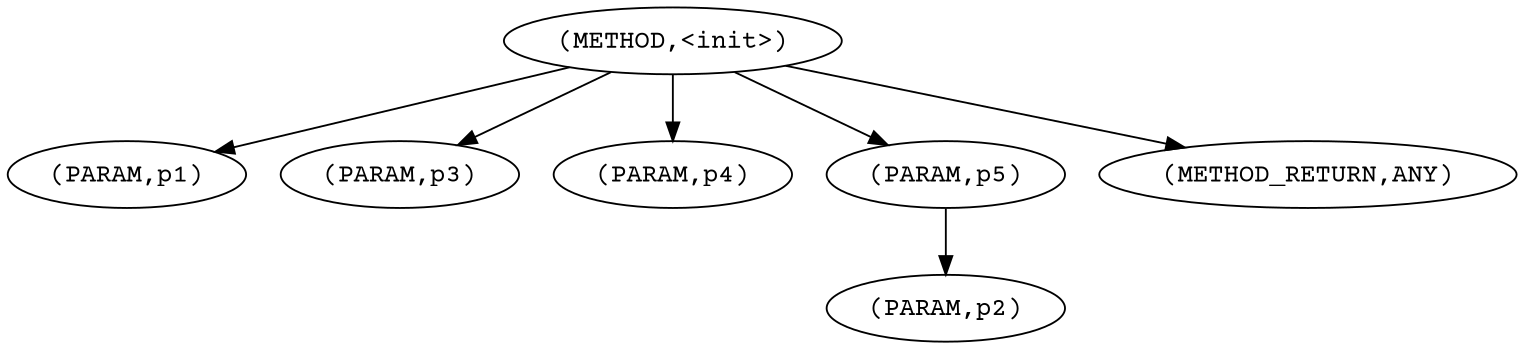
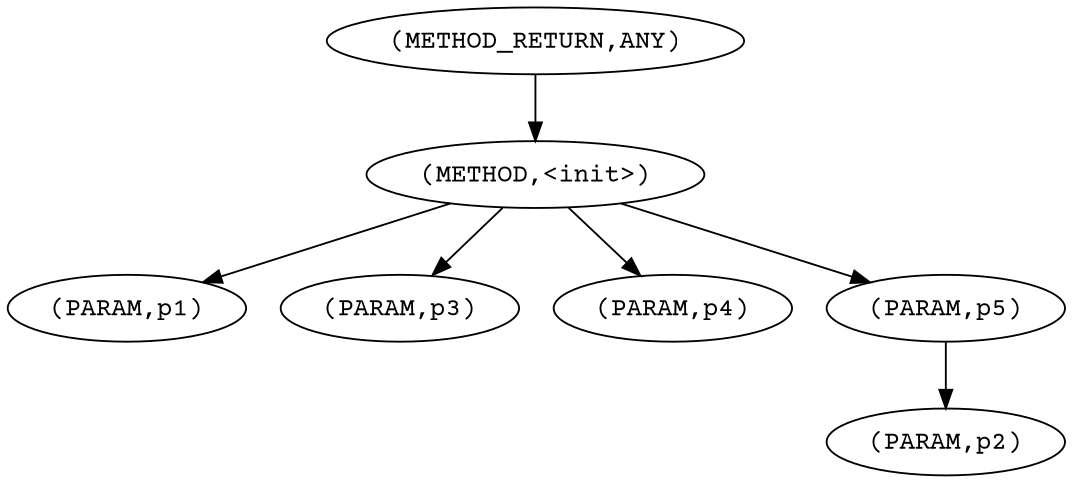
(976, 105) -> (535, 99)
